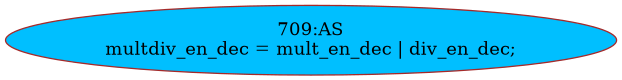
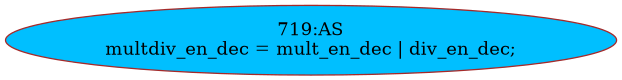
(311, 40) -> (311, 40)
